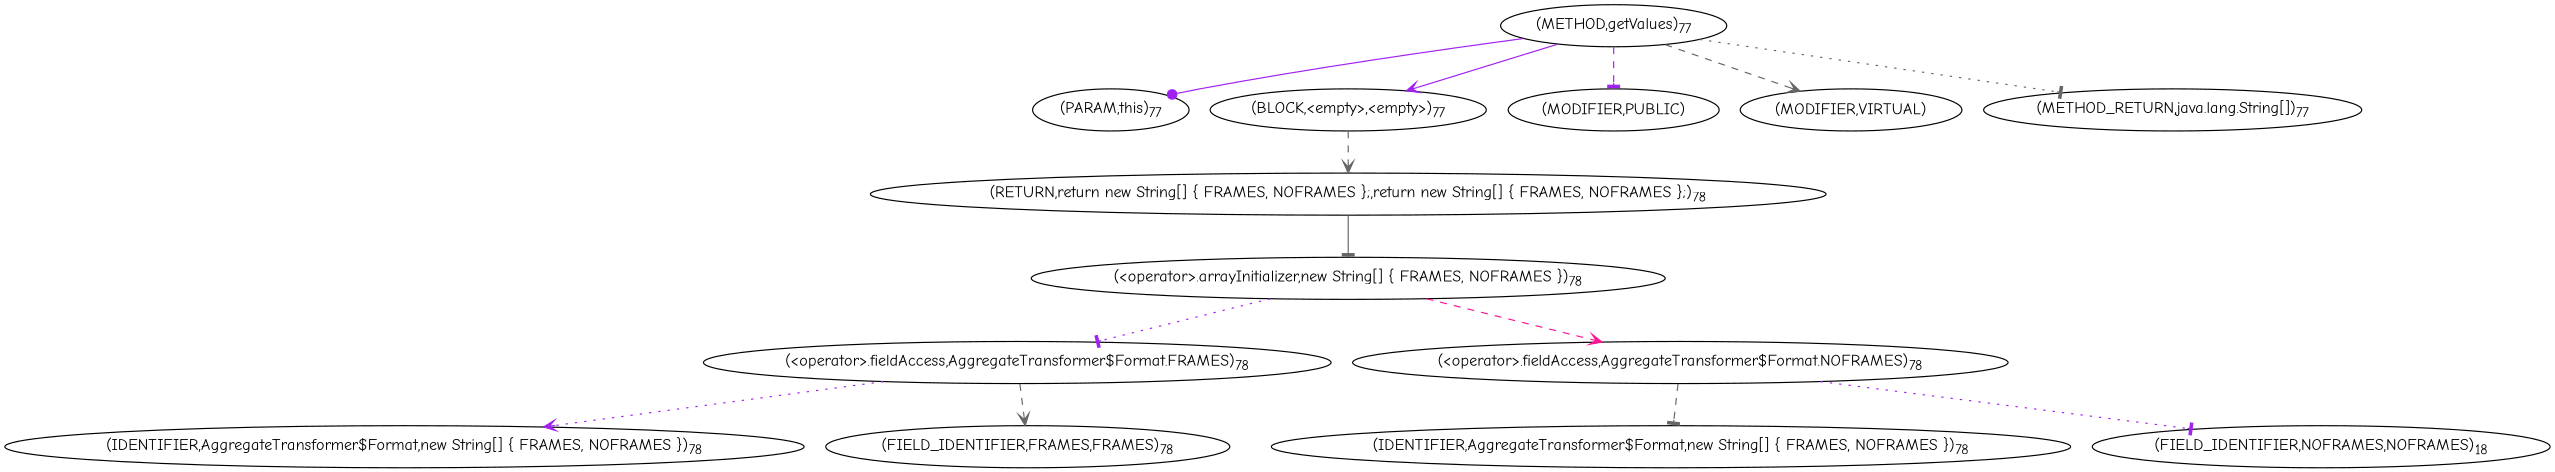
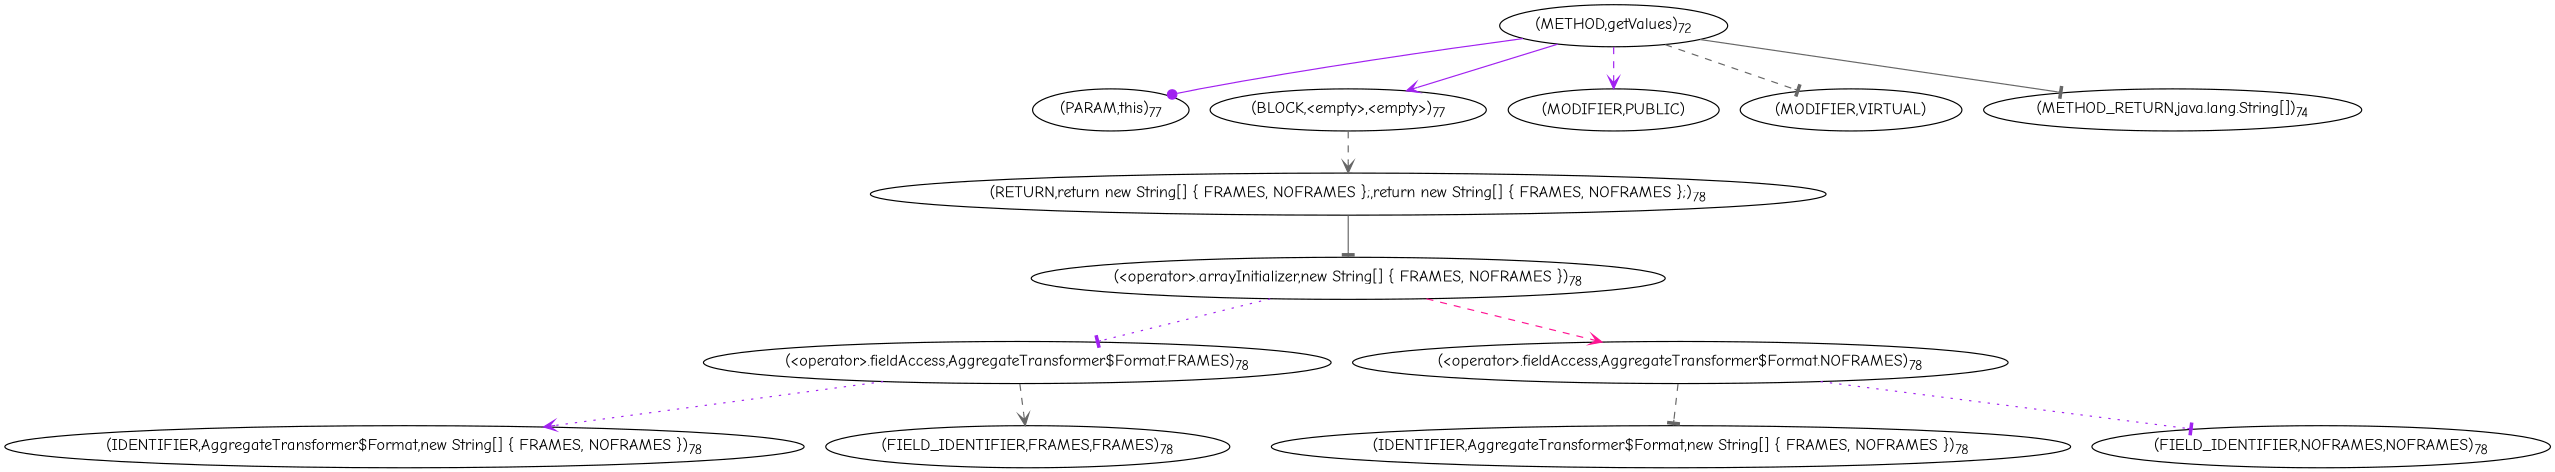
(1685, 24) -> (1685, 24)
(1614, 65) -> (1614, 62)
(1727, 66) -> (1730, 67)
(1878, 66) -> (1879, 66)
(2302, 108) -> (2302, 108)
(2481, 445) -> (2481, 445)
